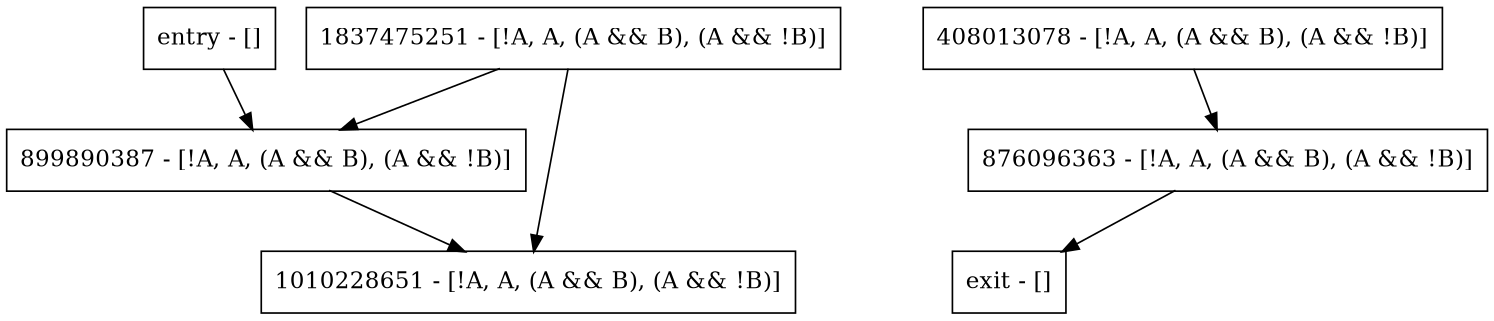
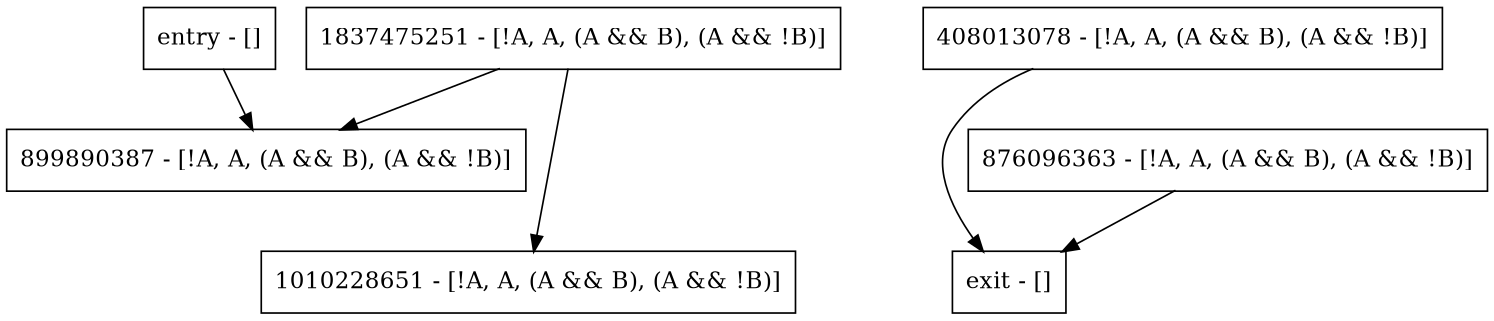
(1202, 92) -> (949, 136)
(389, 218) -> none
